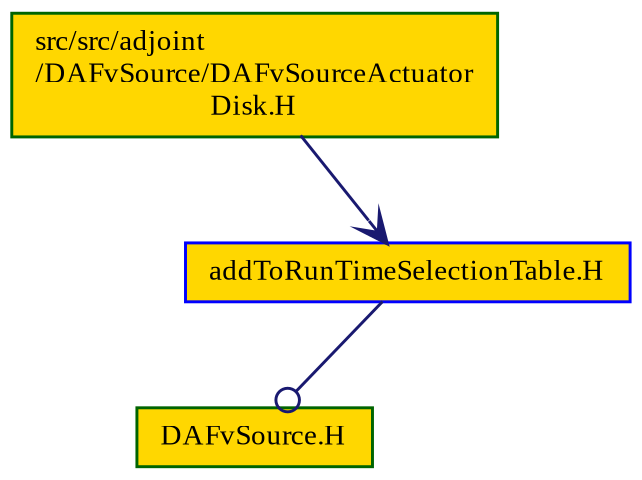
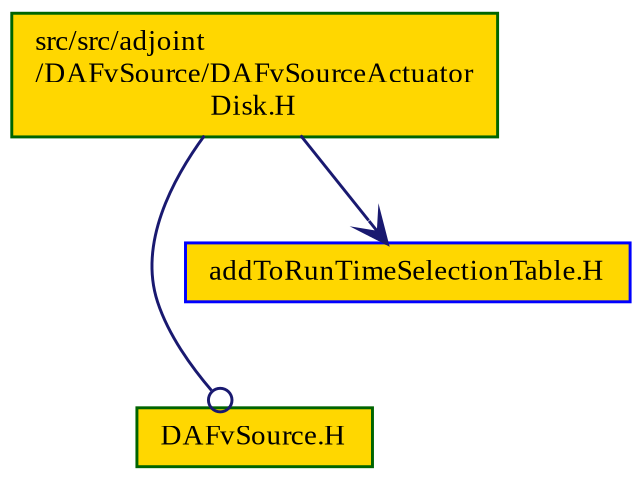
(339, 346) -> (152, 265)
